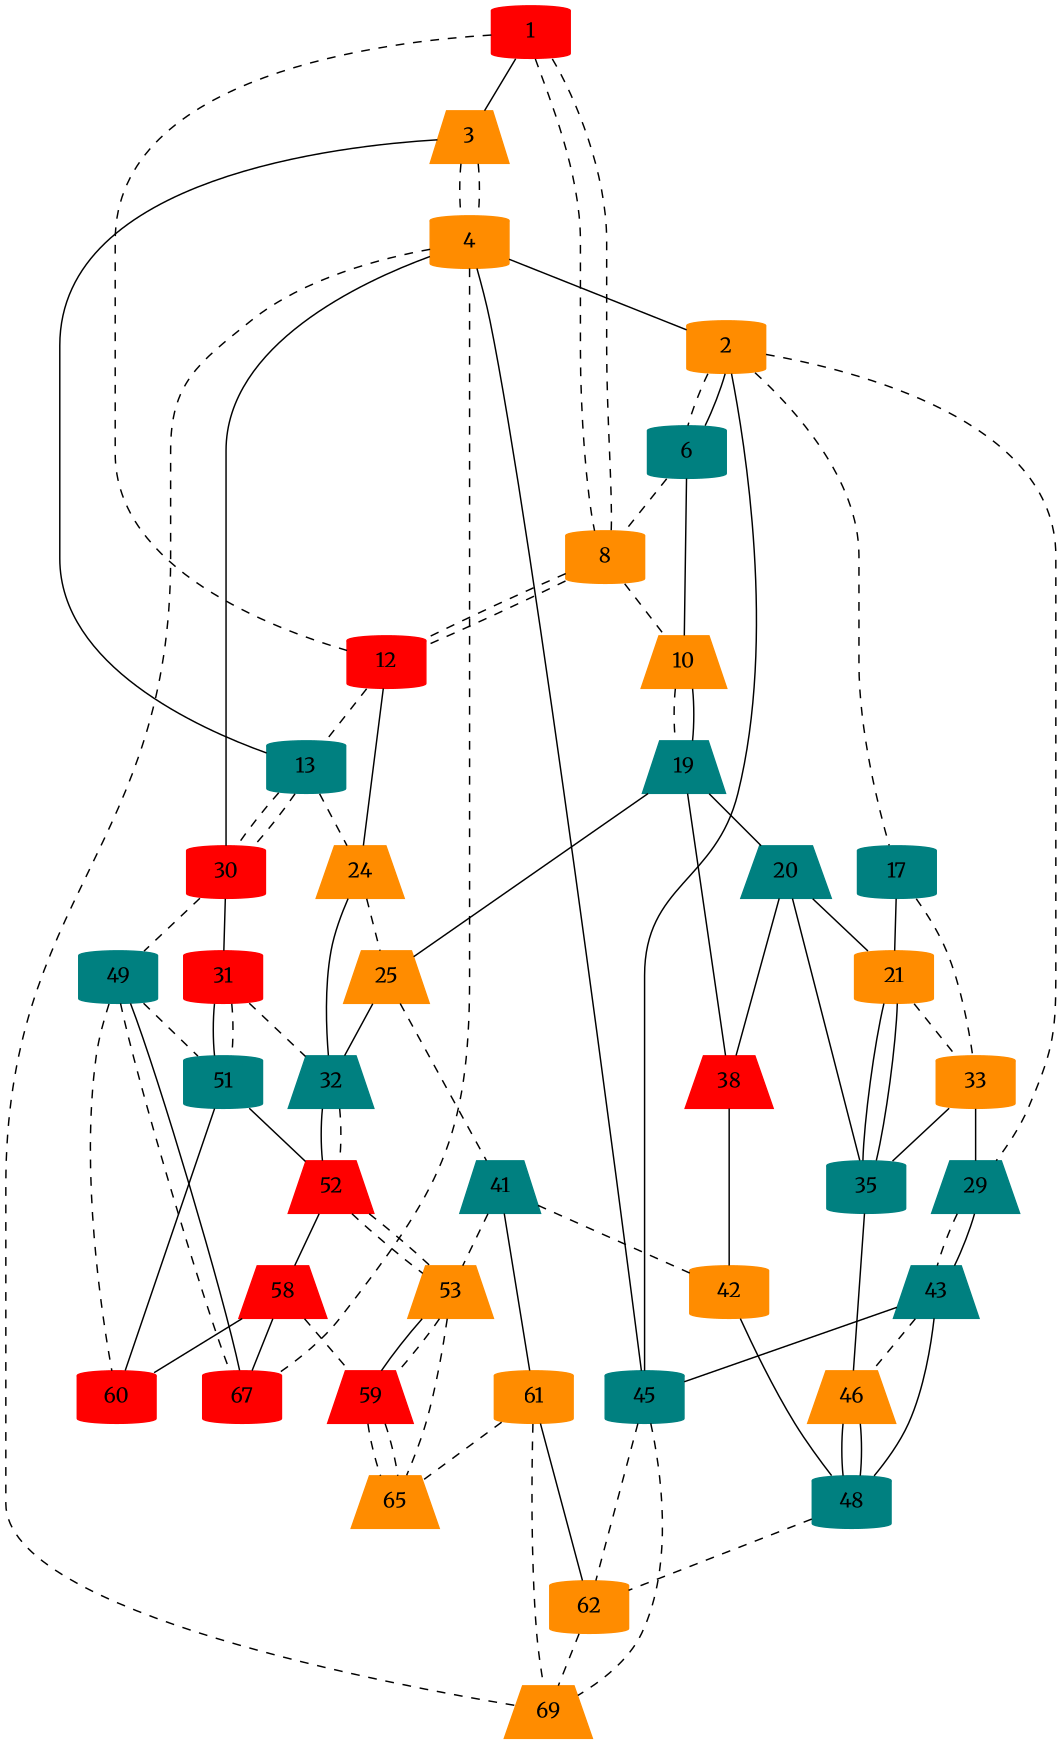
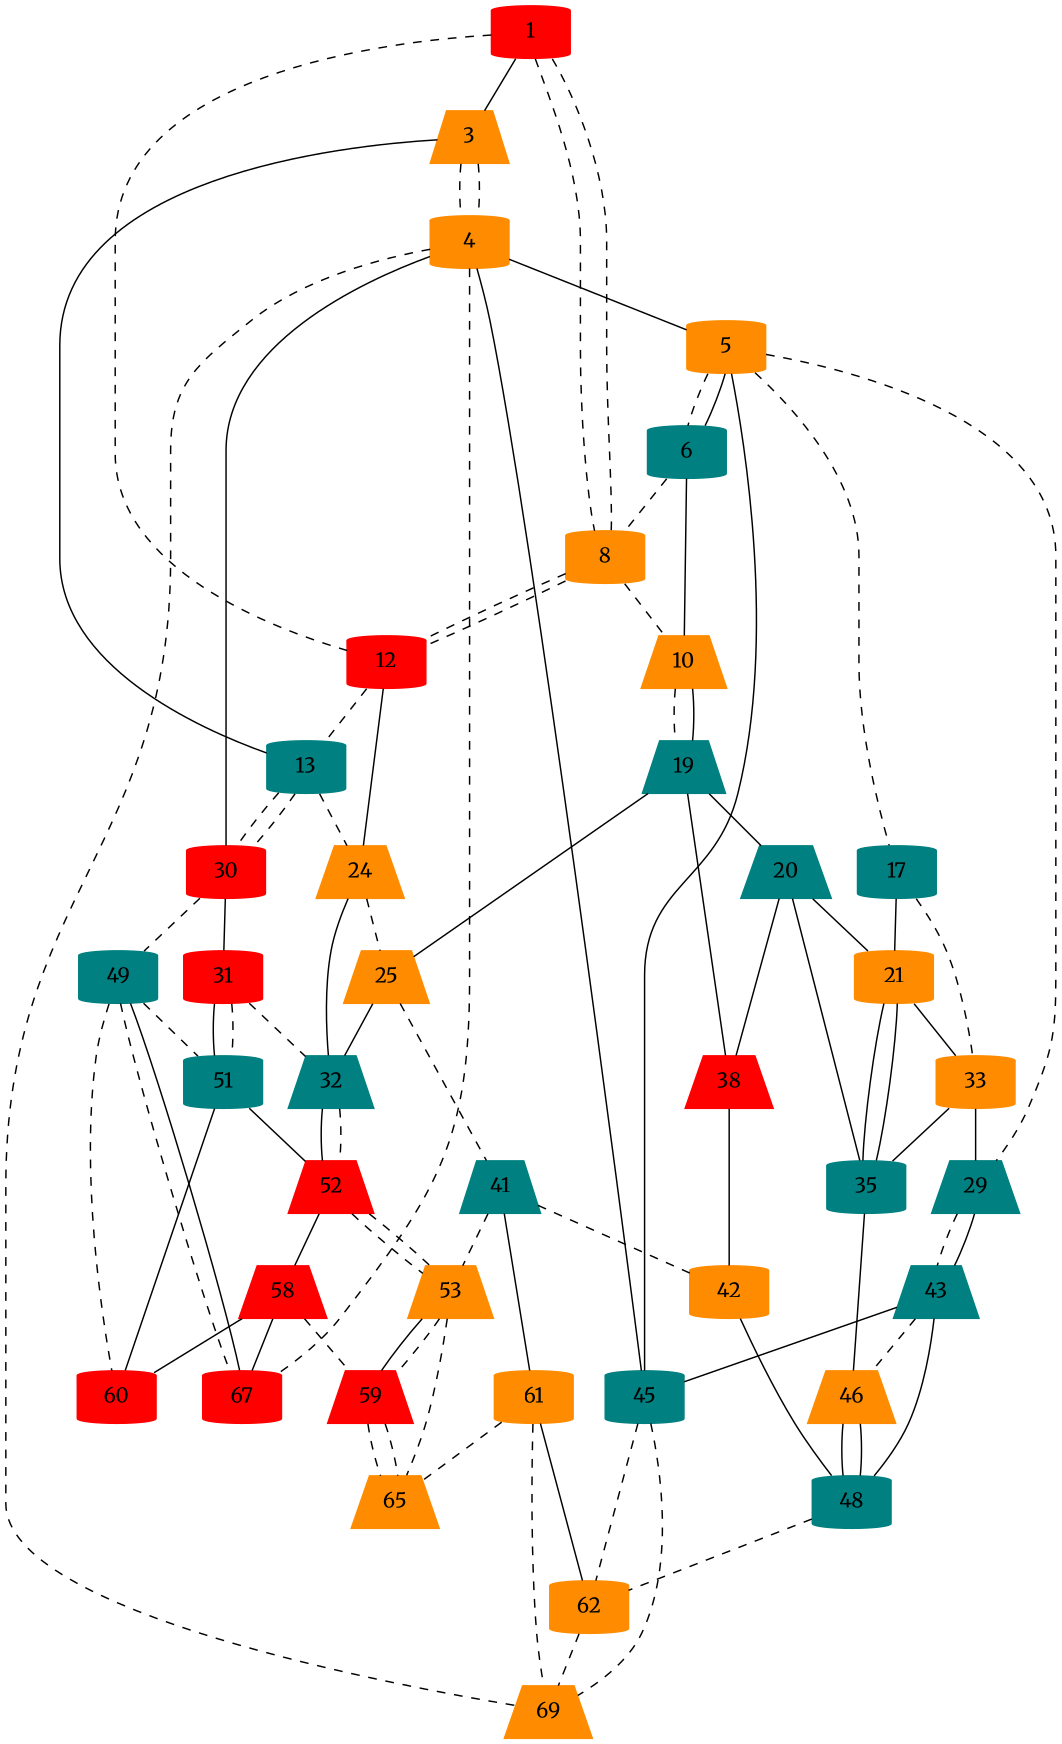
(726, 347) -> (726, 347)
(935, 1030) -> (935, 1030)
